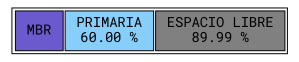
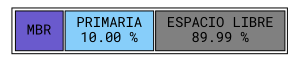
(109, 38) -> (109, 38)
